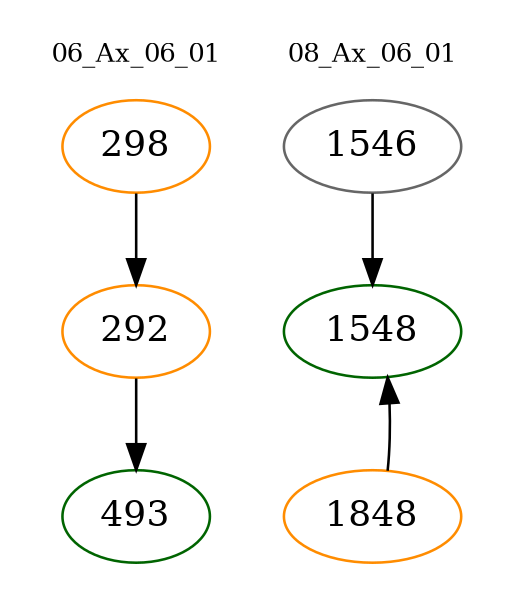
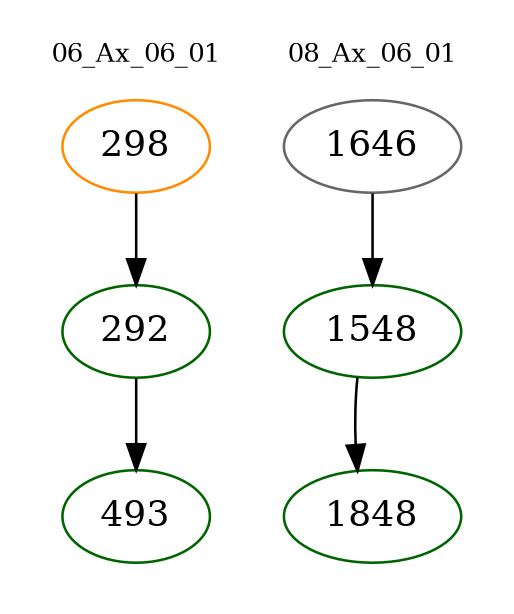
(373, 146) -> (373, 146)
(136, 331) -> (136, 331)
(390, 437) -> (355, 411)
(373, 516) -> (373, 516)
